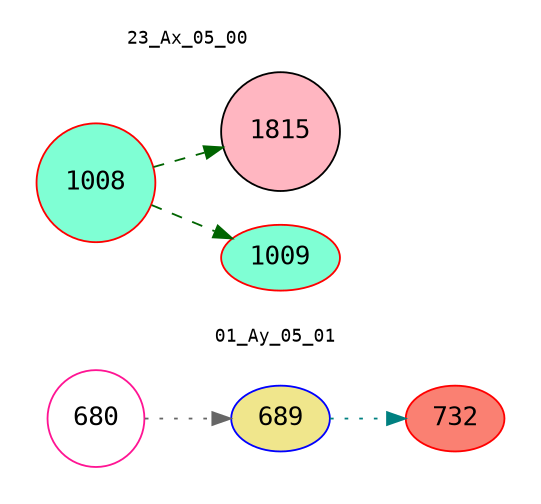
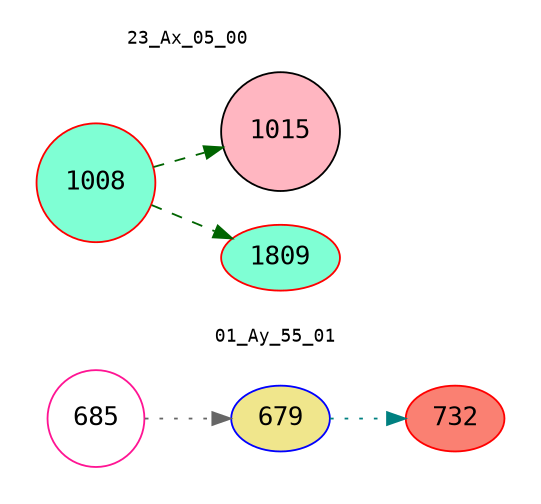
(281, 132) -> (281, 132)
(281, 258) -> (281, 258)
(276, 337) -> (276, 337)
(96, 419) -> (96, 419)
(281, 419) -> (281, 419)
